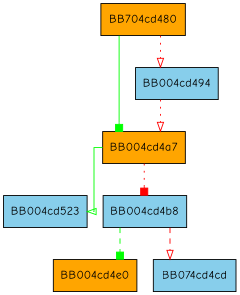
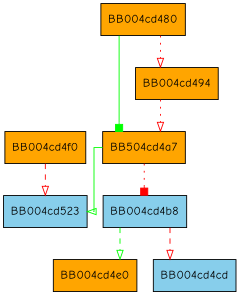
(143, 20) -> (143, 20)
(177, 84) -> (177, 84)
none -> (45, 148)
(144, 148) -> (144, 148)
(120, 239) -> (120, 239)
(195, 276) -> (195, 276)
